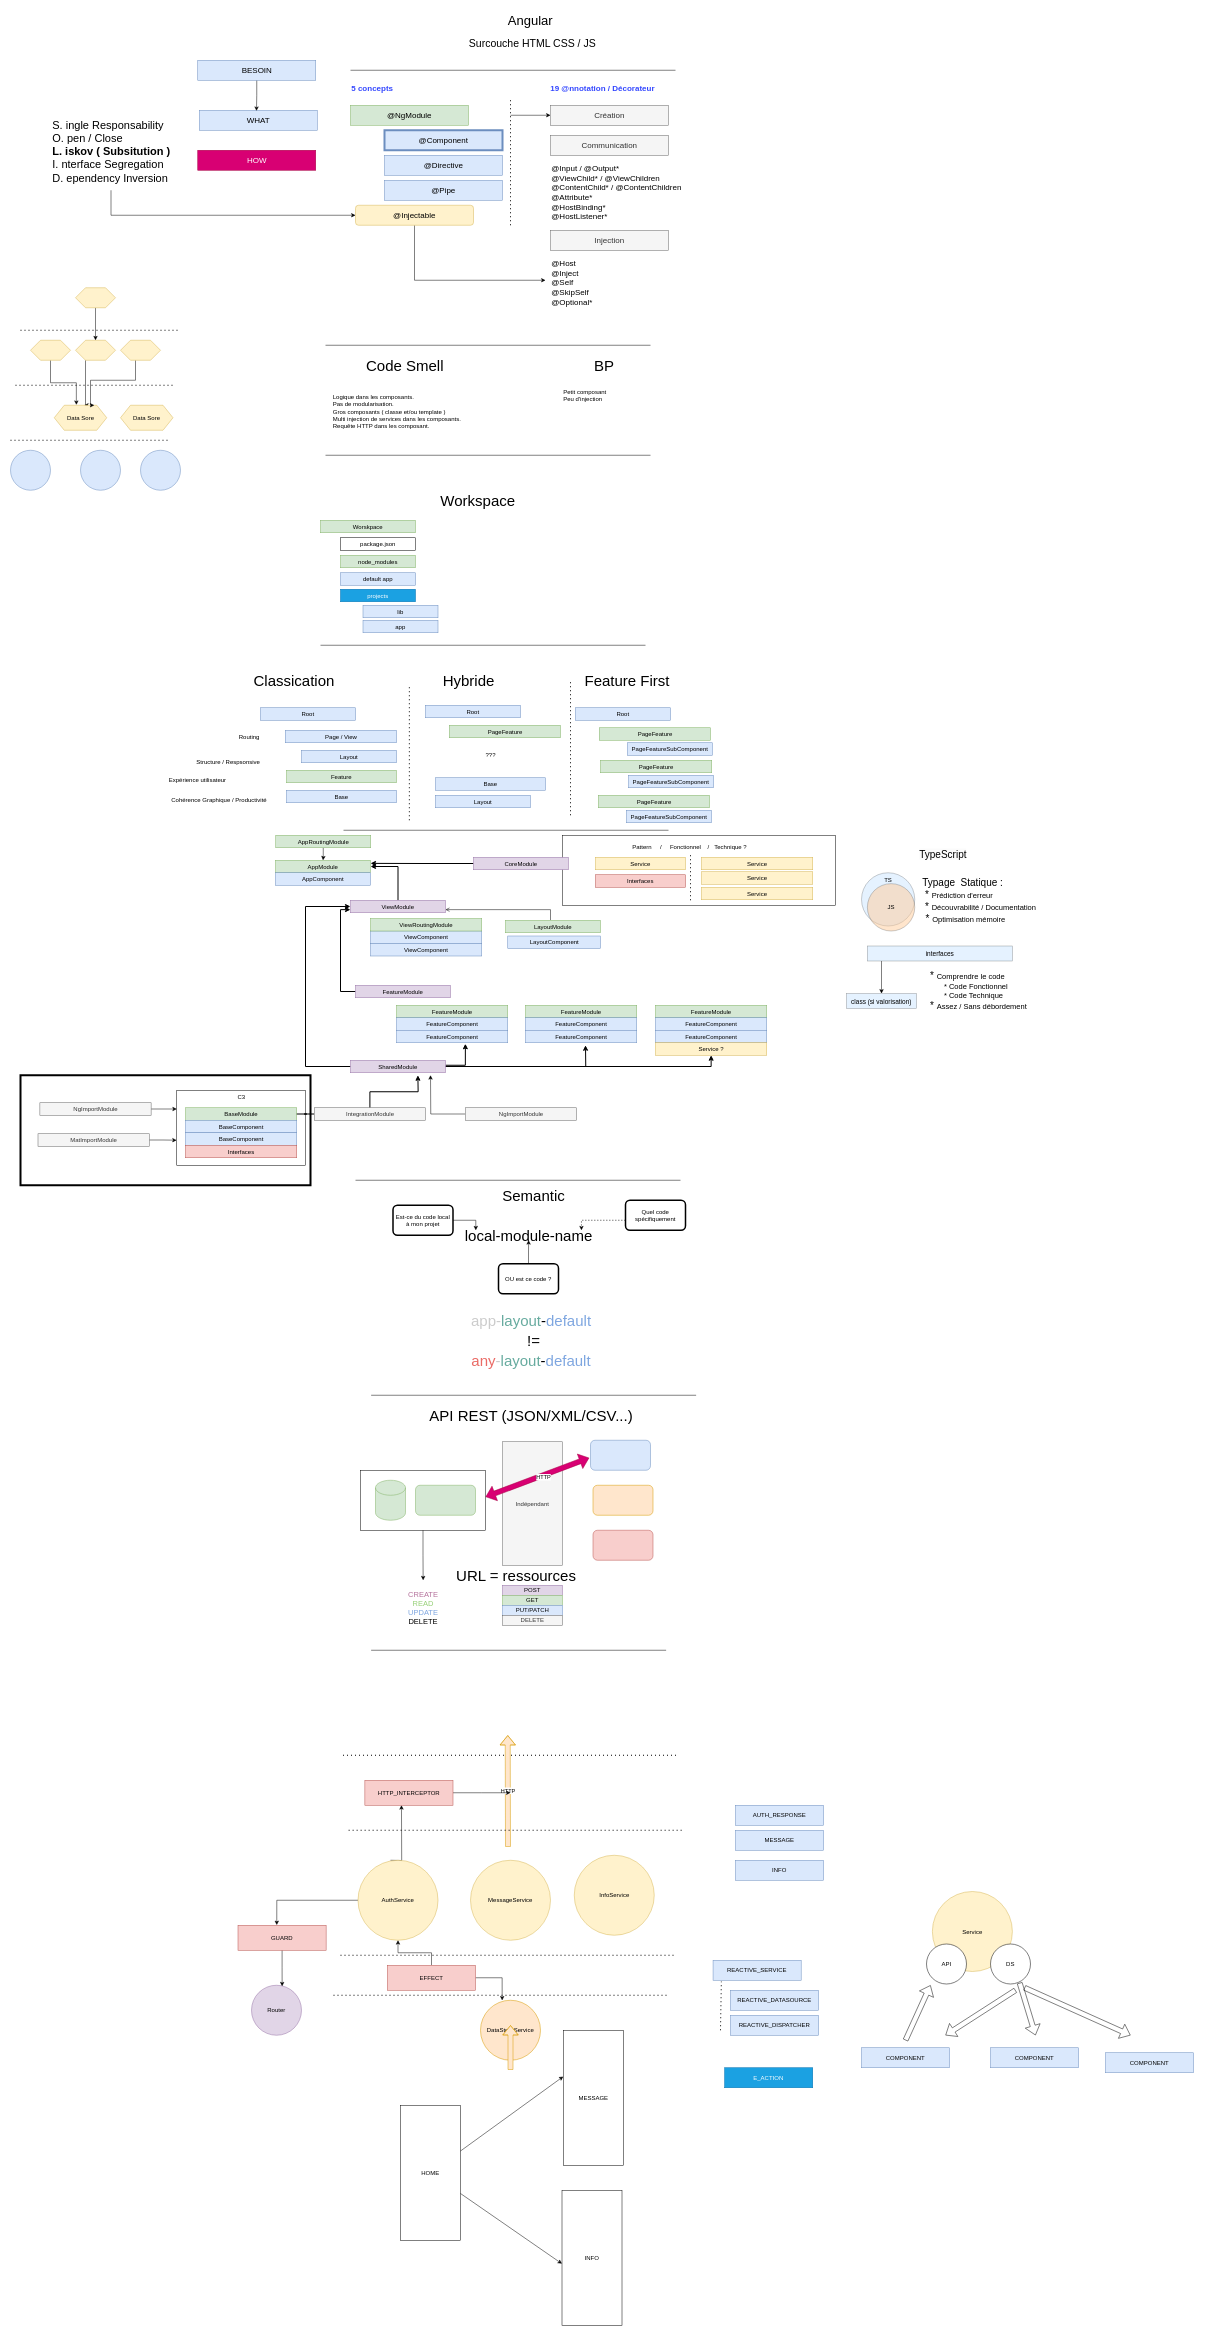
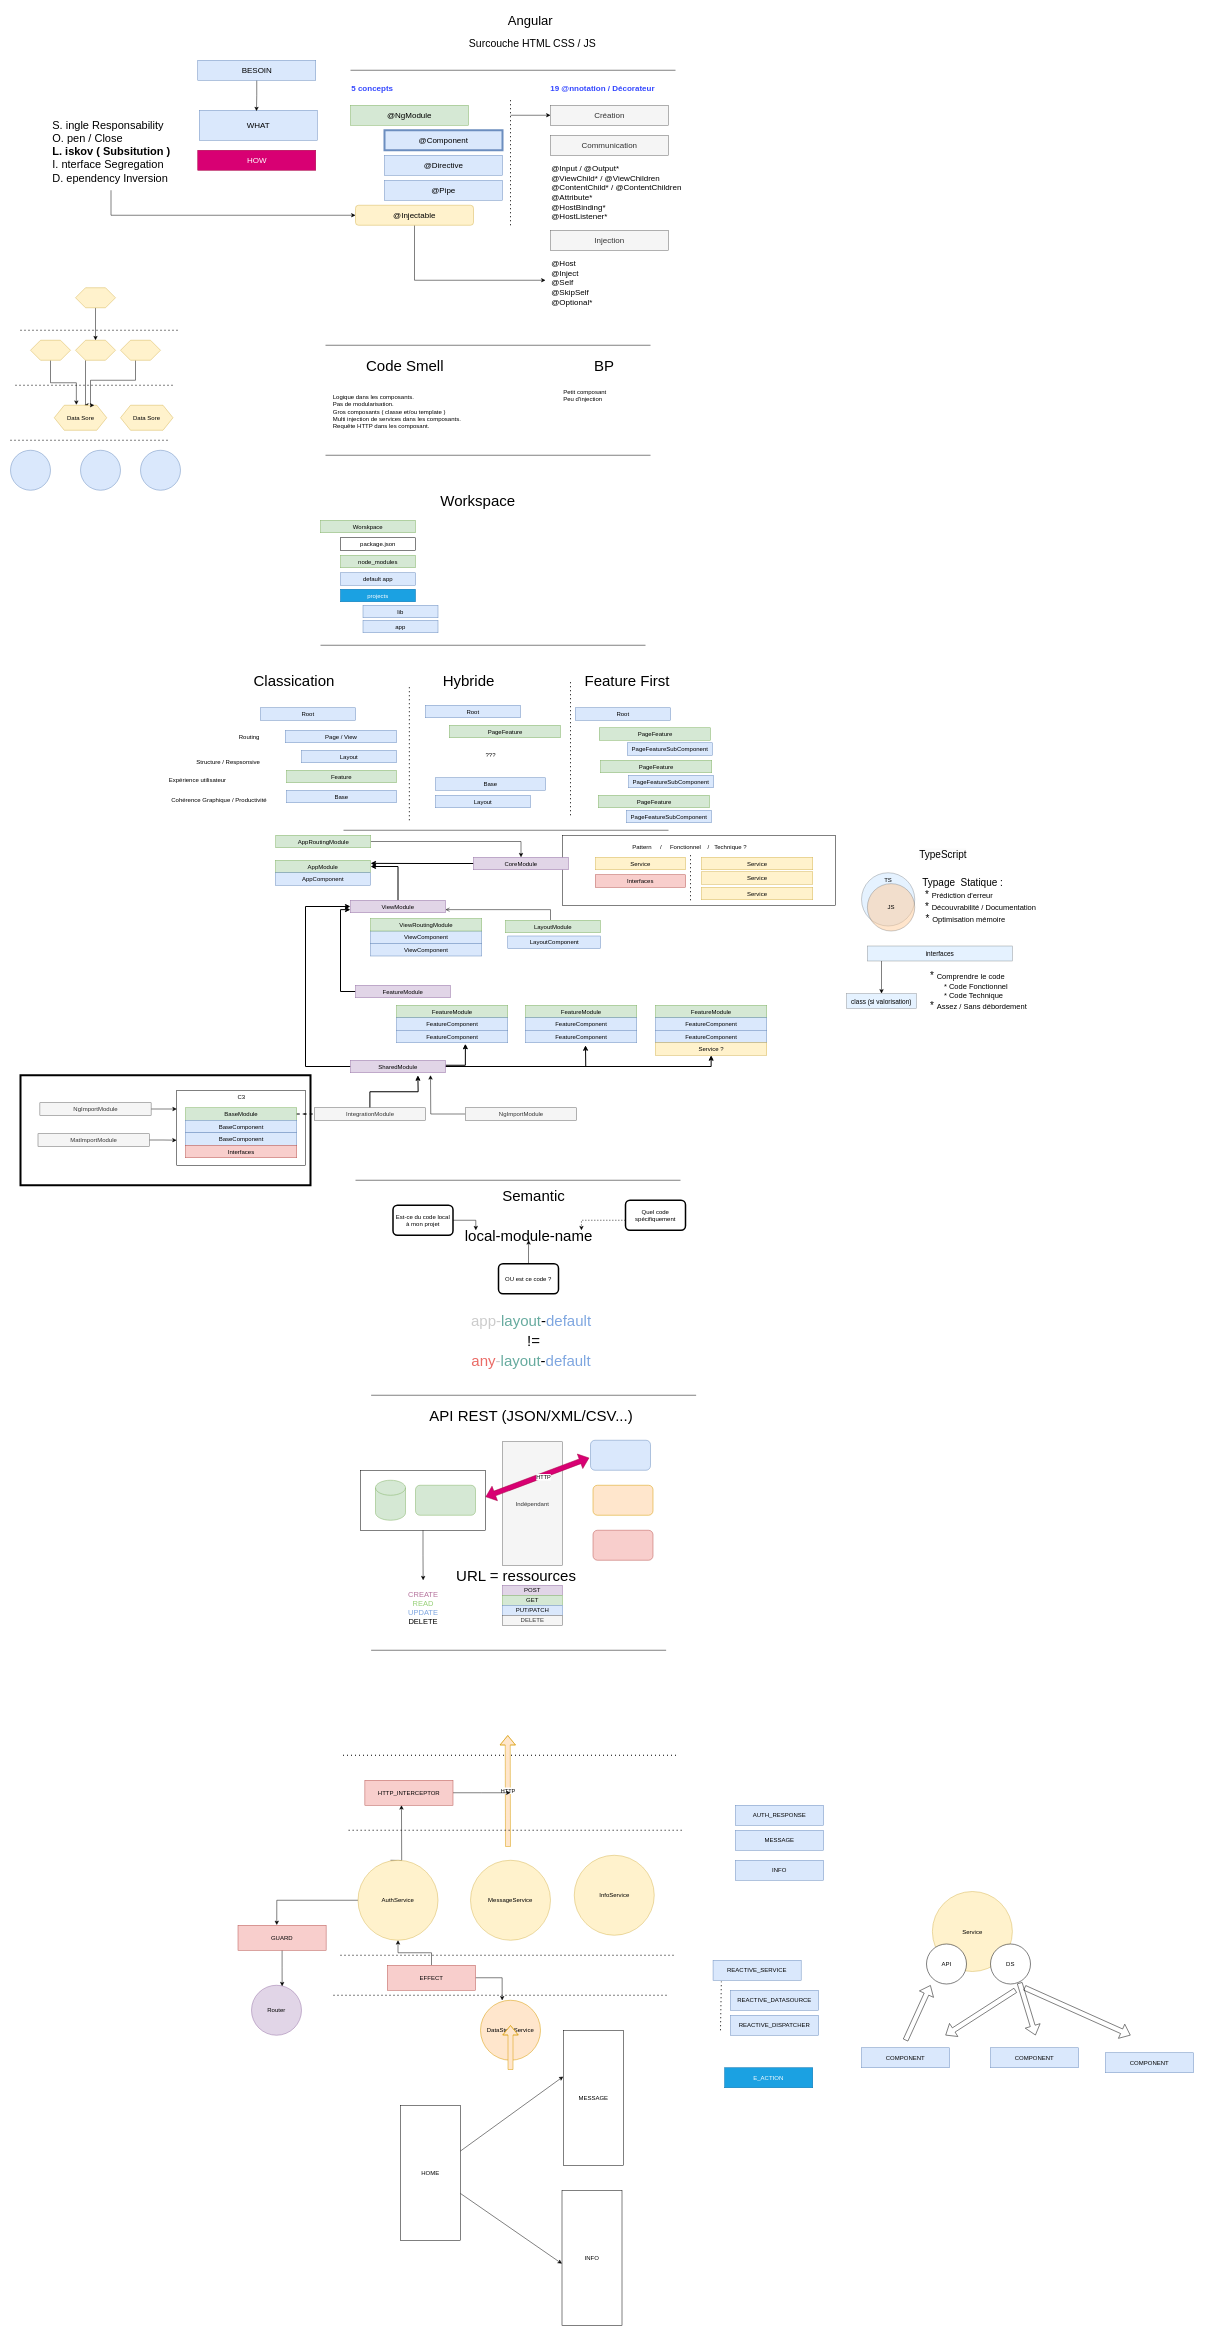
(258, 120) -> (258, 125)
(323, 856) -> (520, 842)
(305, 1114) -> (305, 1114)
